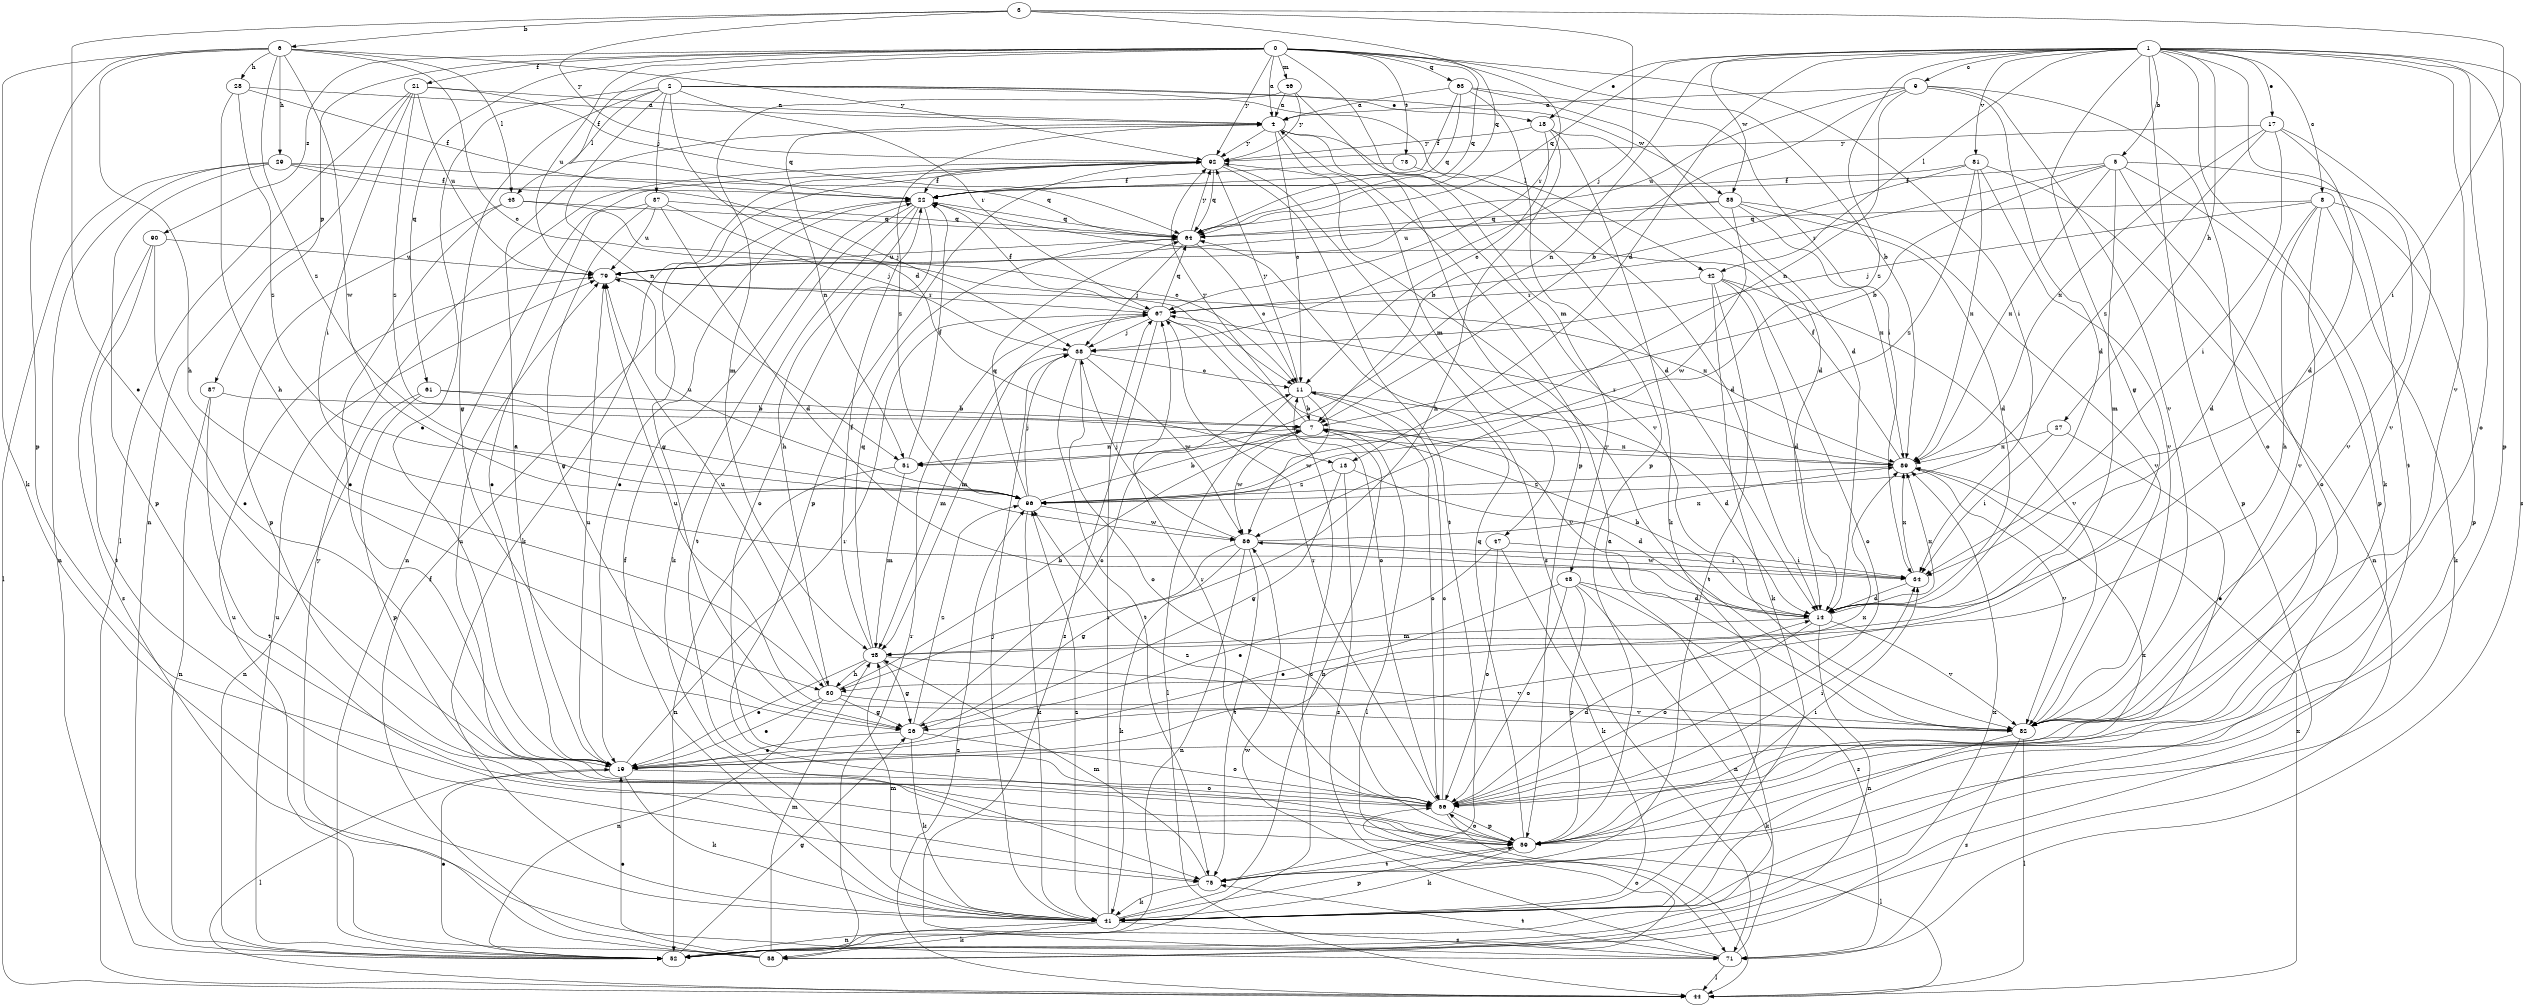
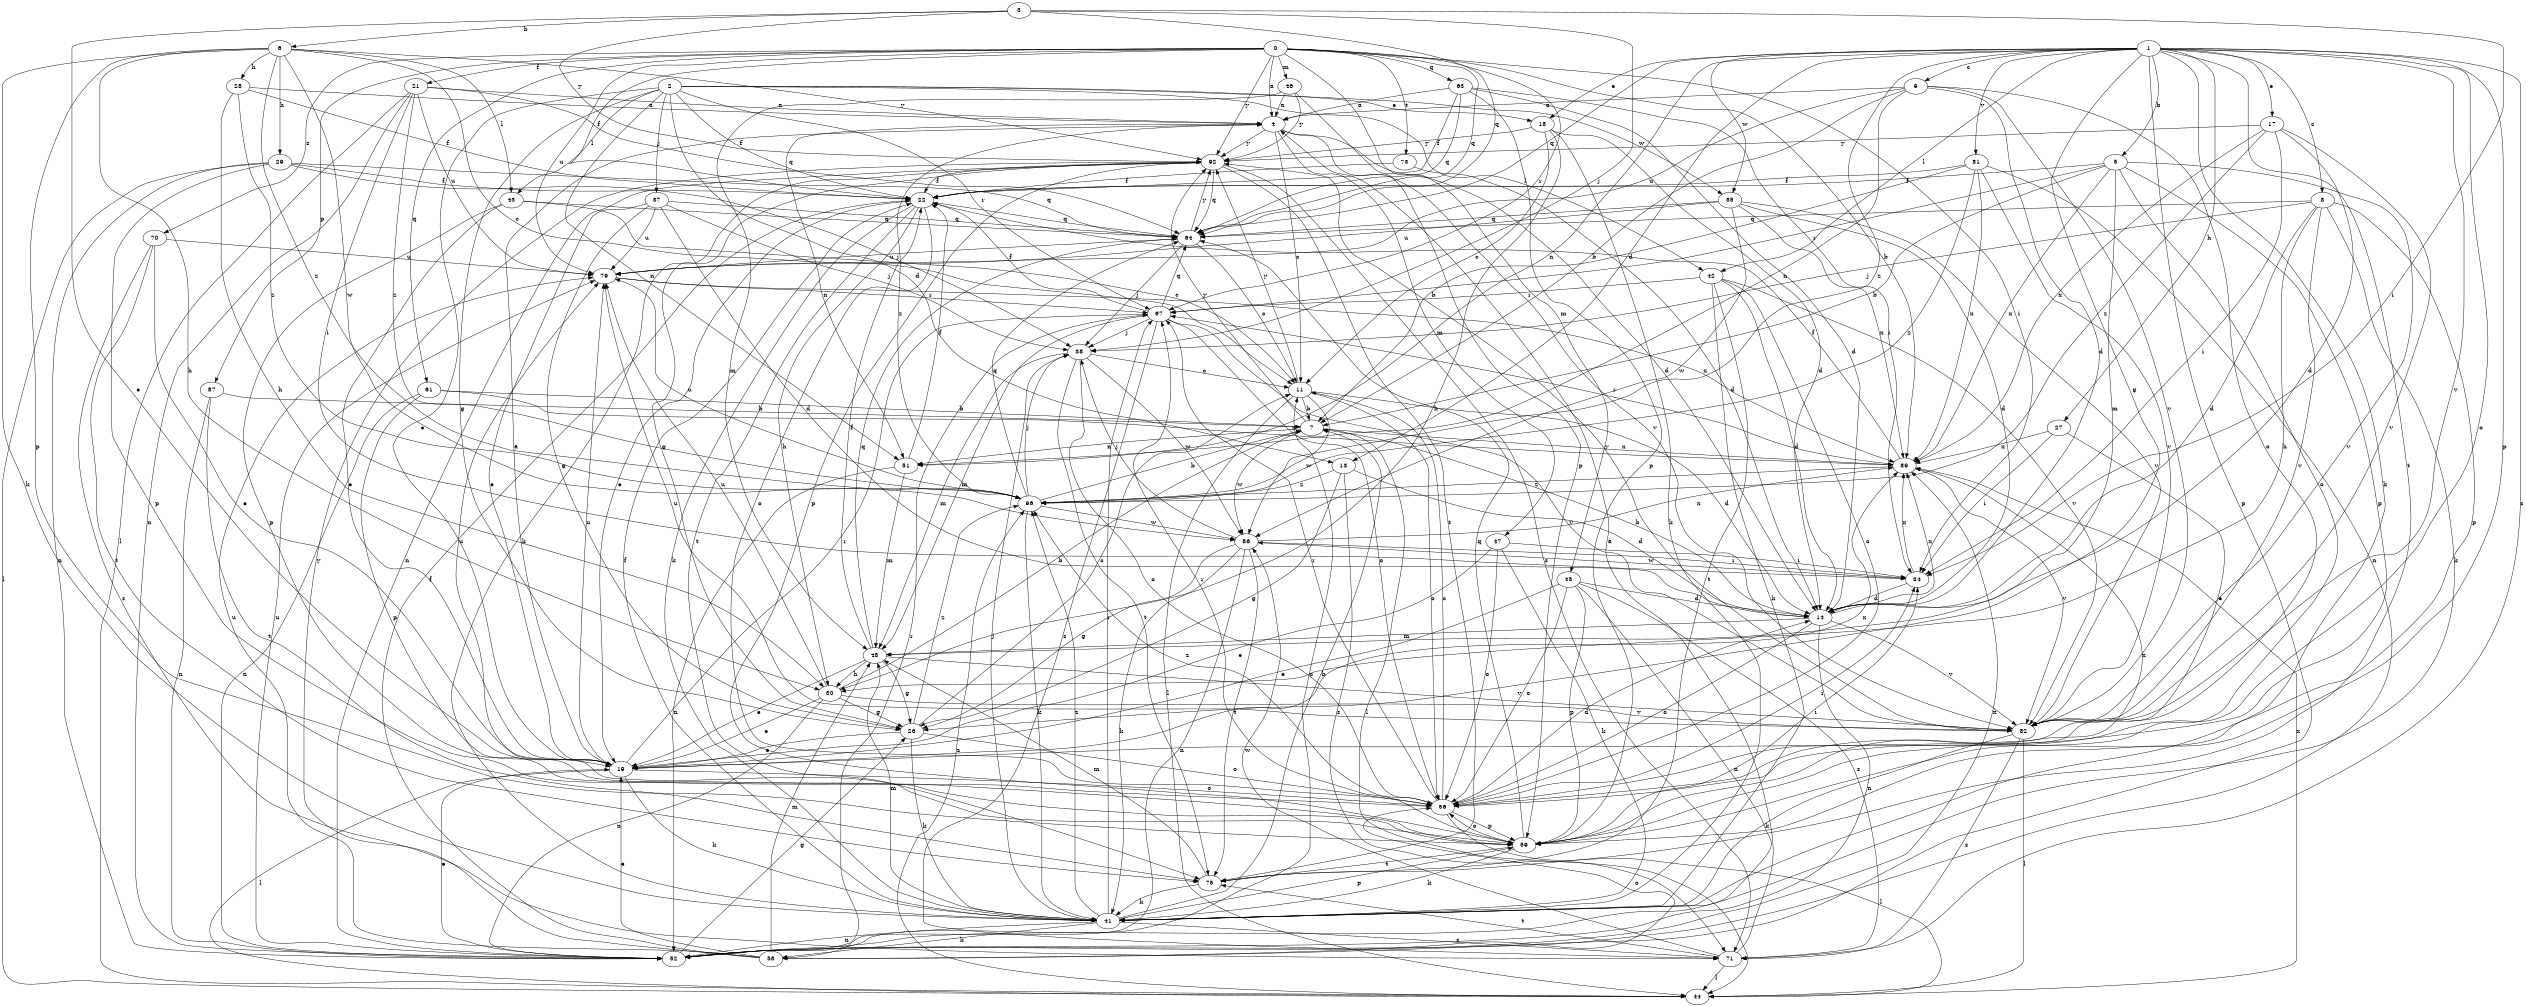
none -> (781, 165)
(155, 238) -> (155, 238)
